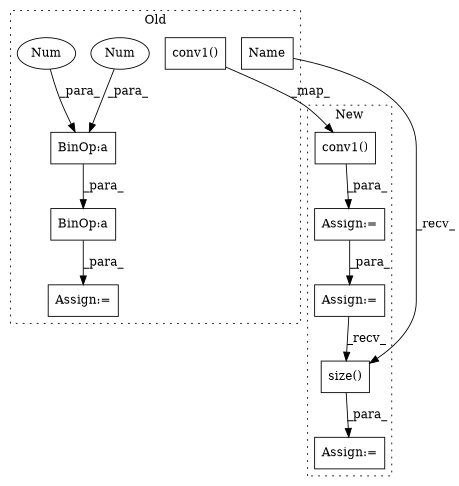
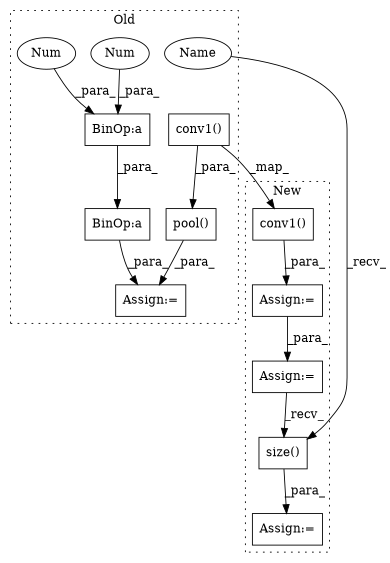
(267, 53) -> (198, 53)
none -> (191, 224)
